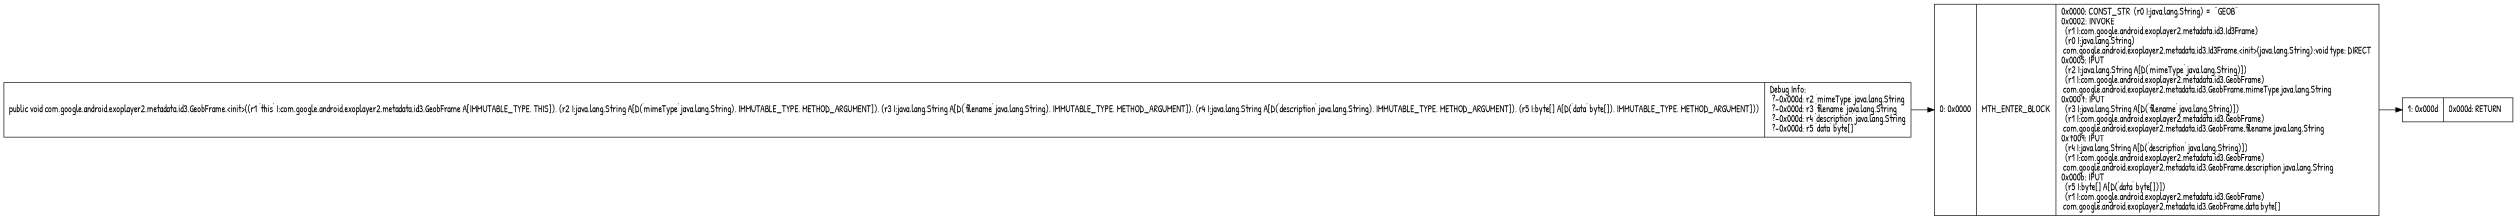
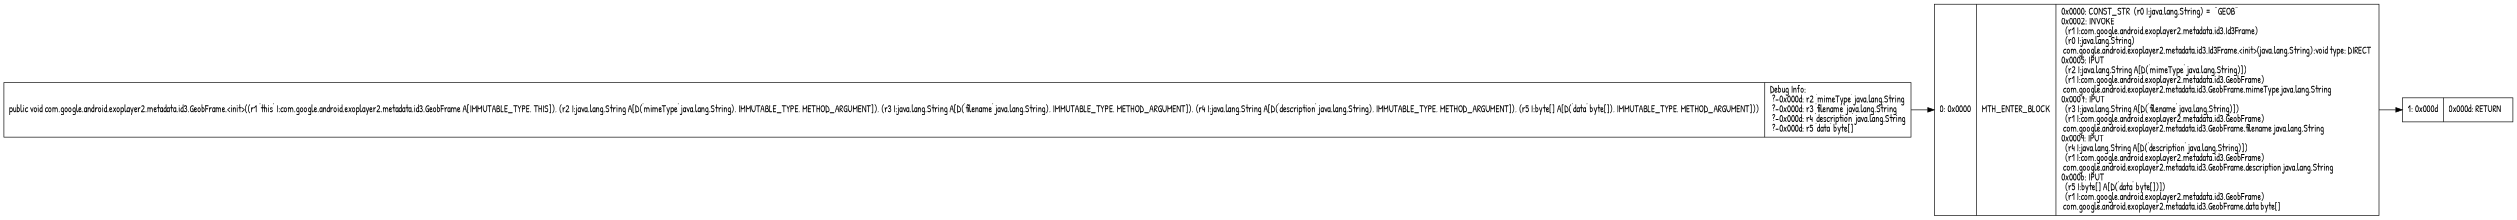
(2085, 139) -> (2085, 139)
